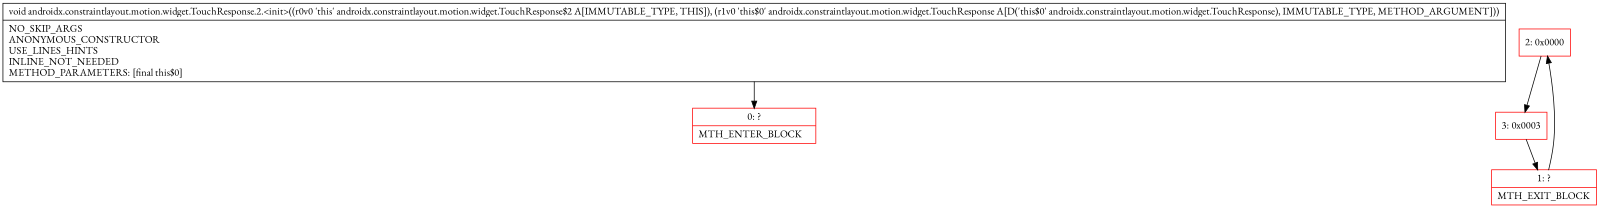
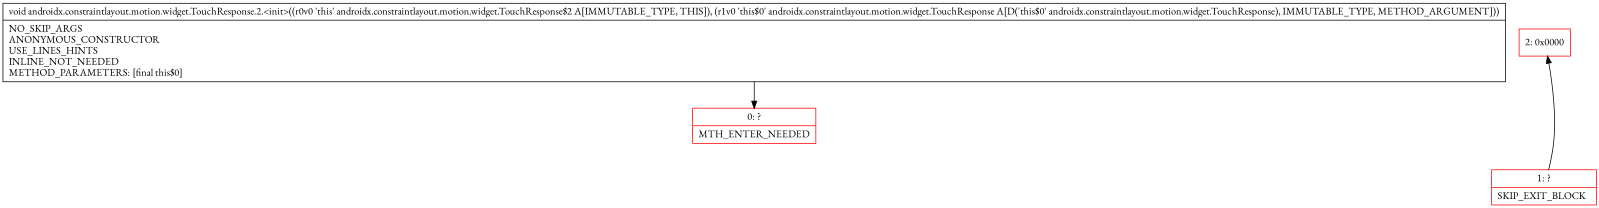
(1521, 126) -> none
(751, 134) -> (754, 134)
(1544, 196) -> (1542, 196)
